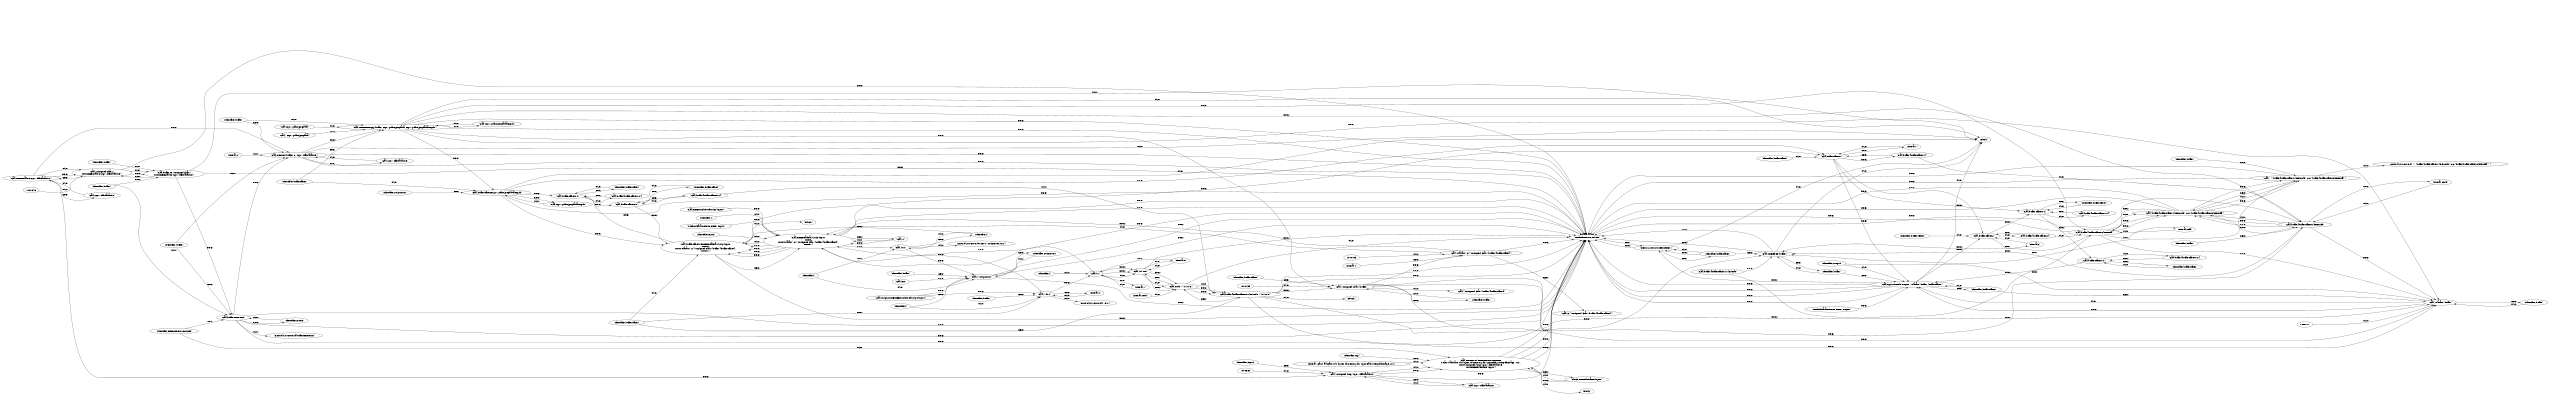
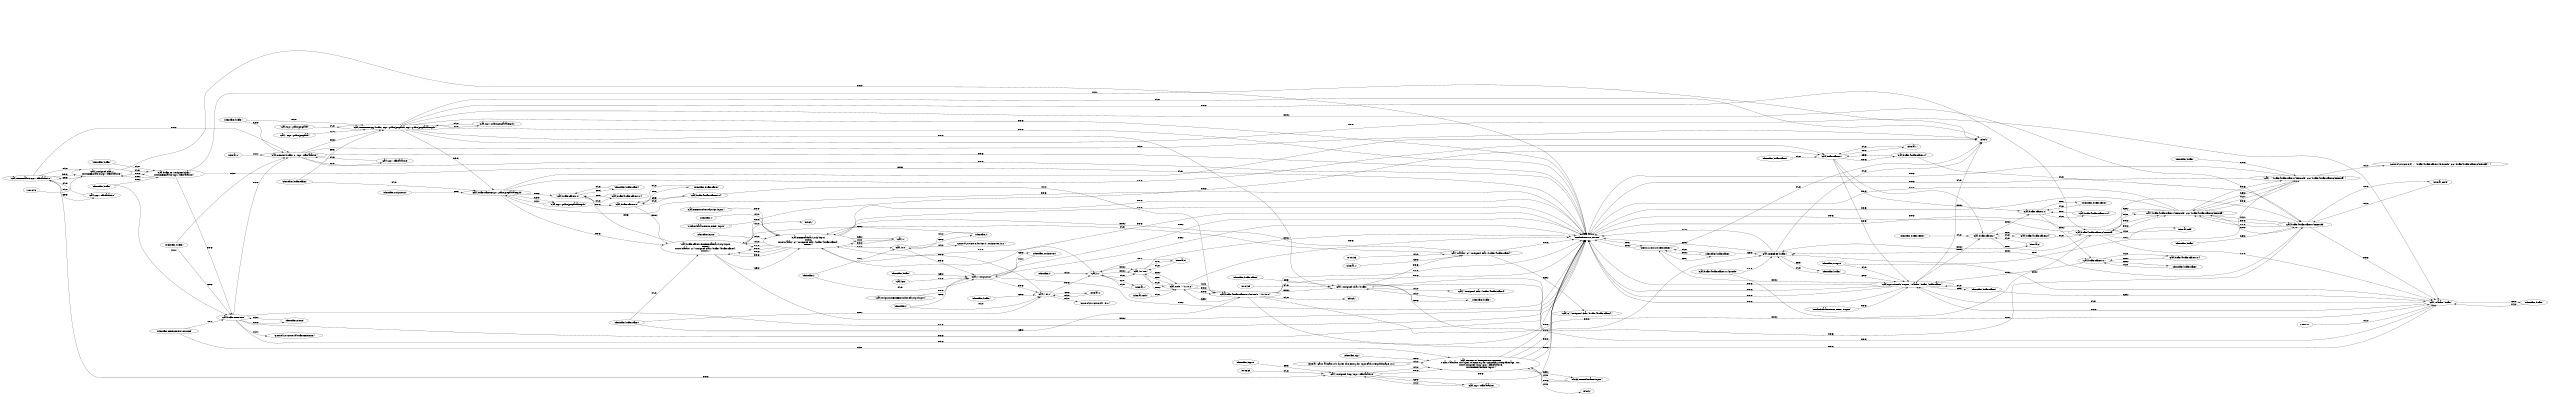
(1352, 241) -> (1352, 241)
(979, 293) -> (1013, 285)
